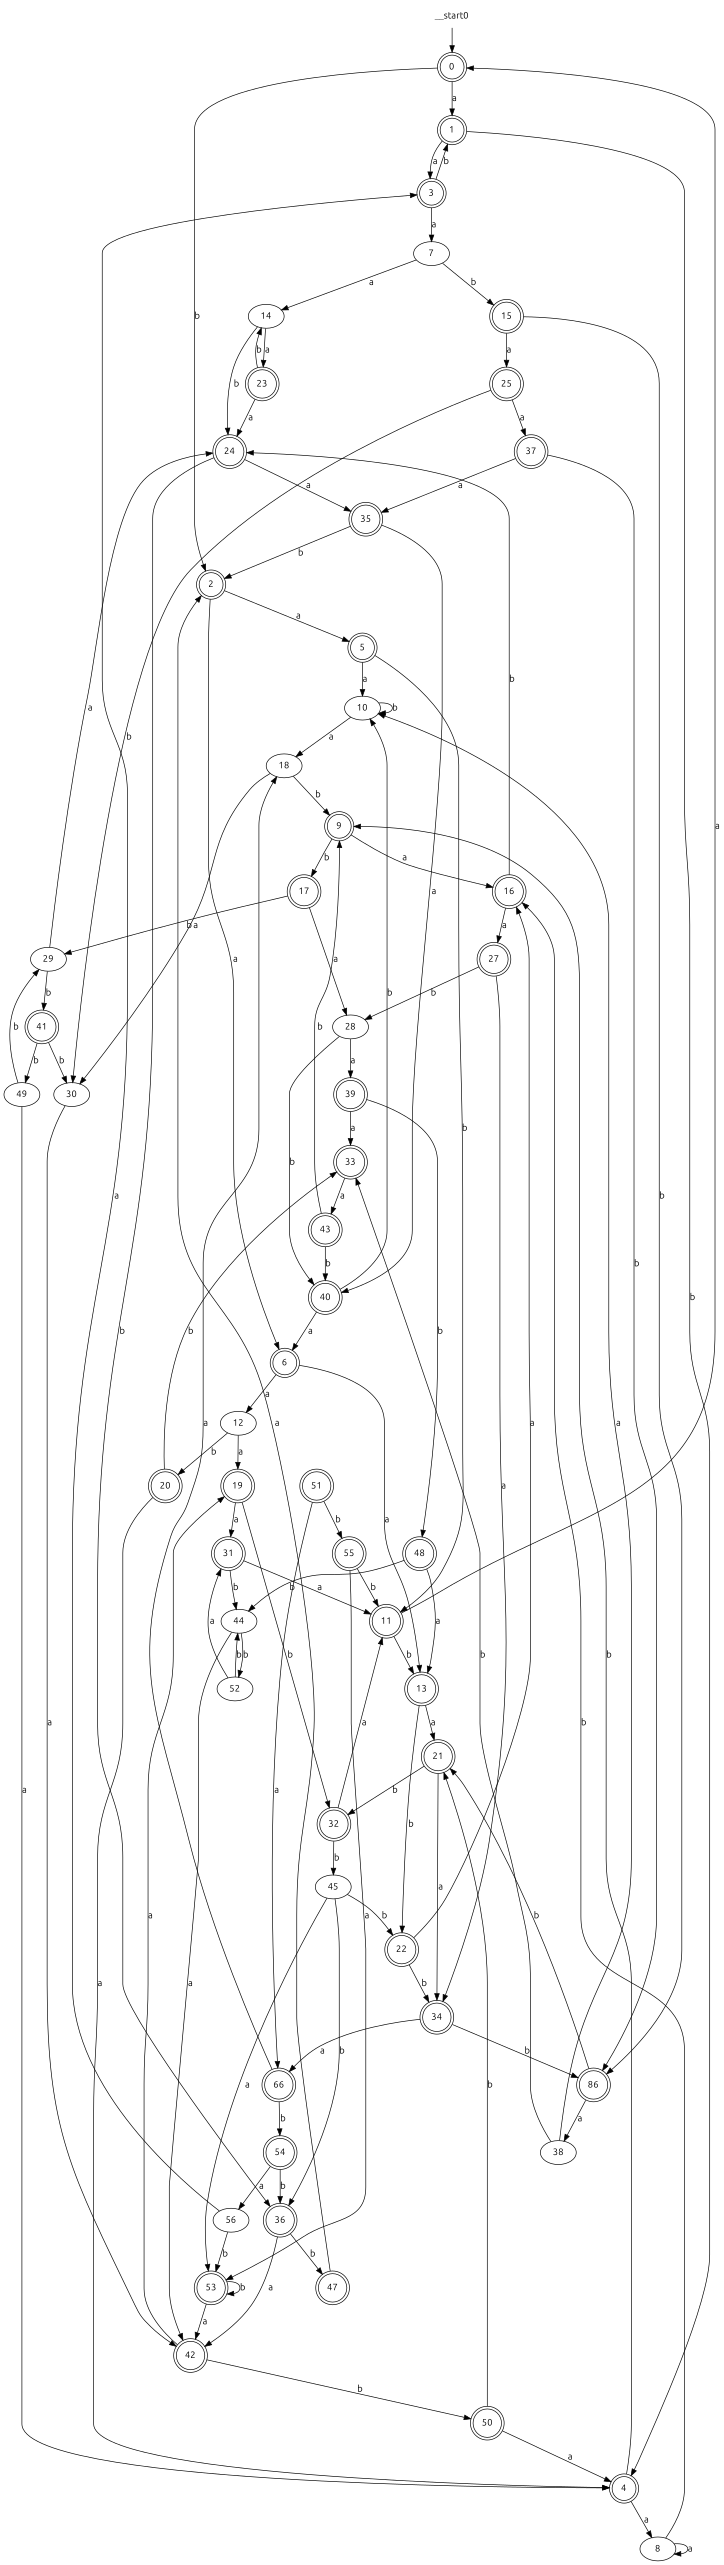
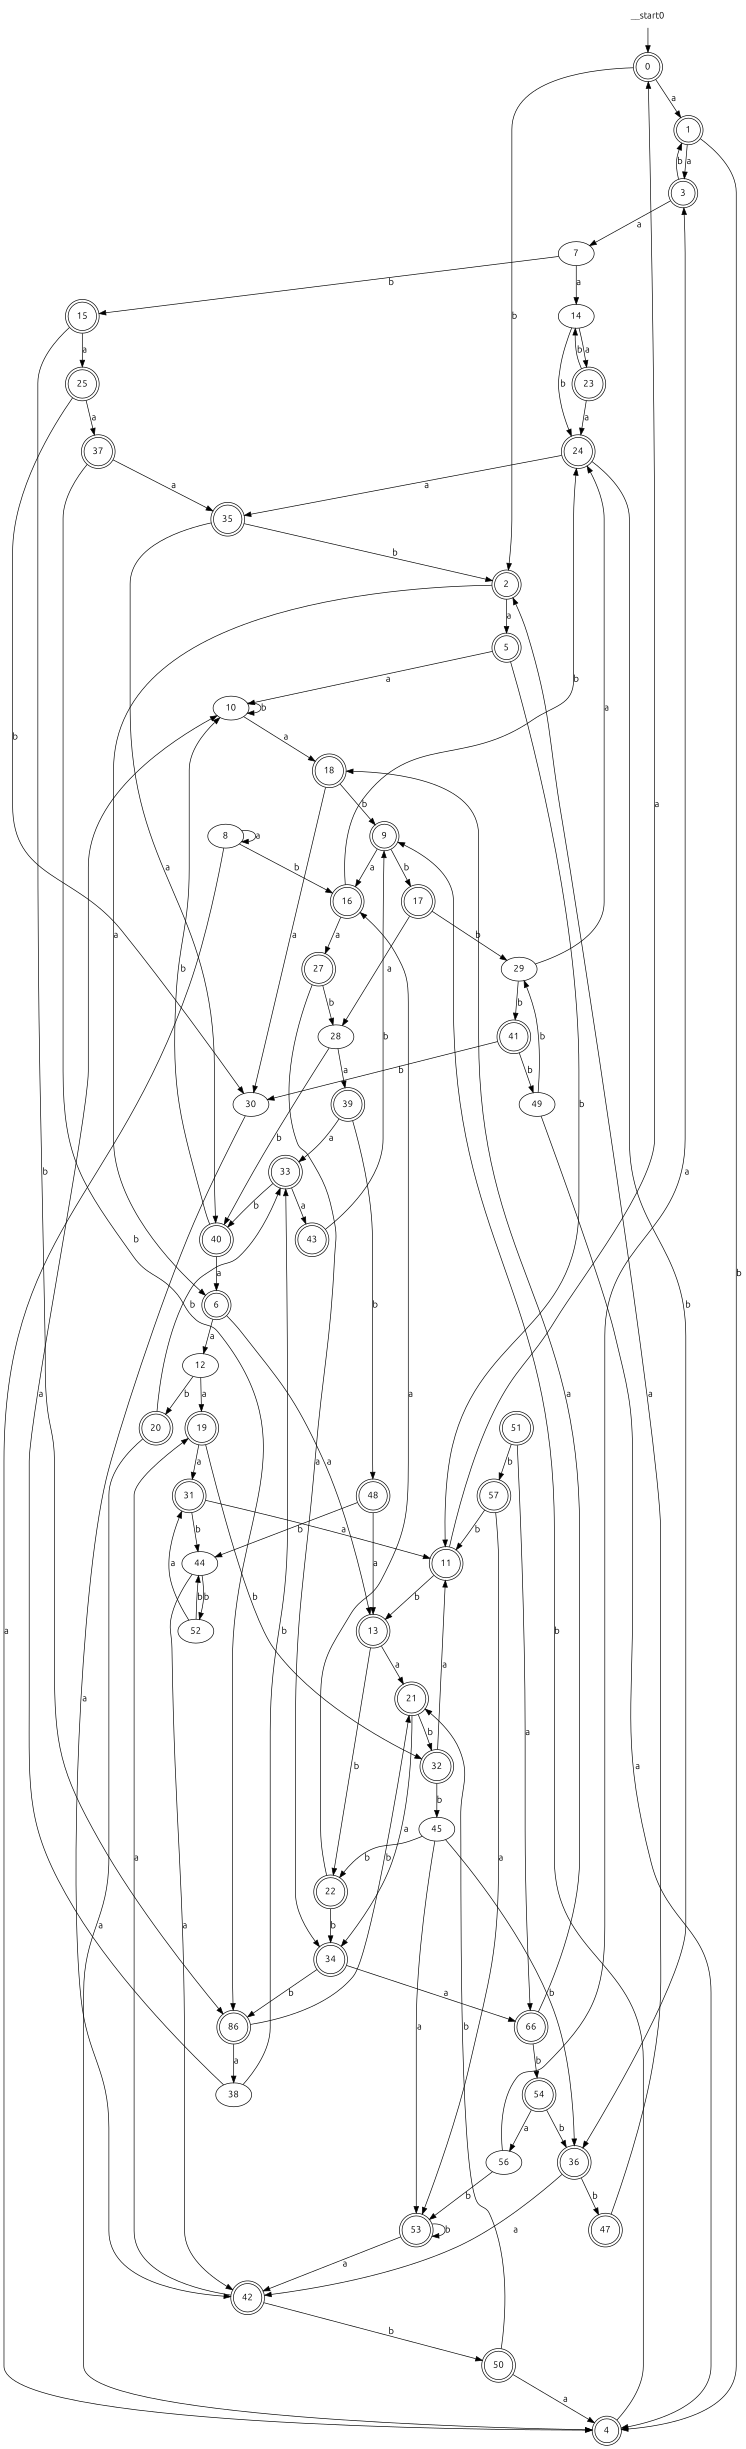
(284, 766) -> (329, 771)
(325, 1260) -> (252, 1202)
(349, 1554) -> (494, 1496)
(640, 2517) -> (4, 1880)
